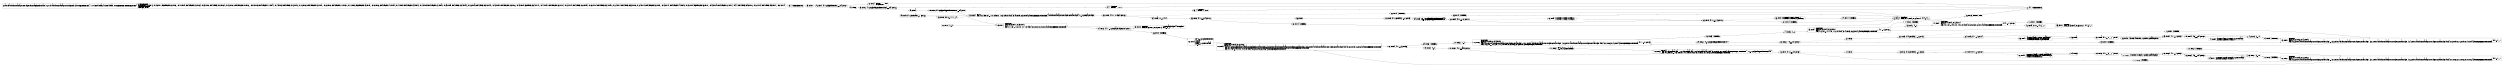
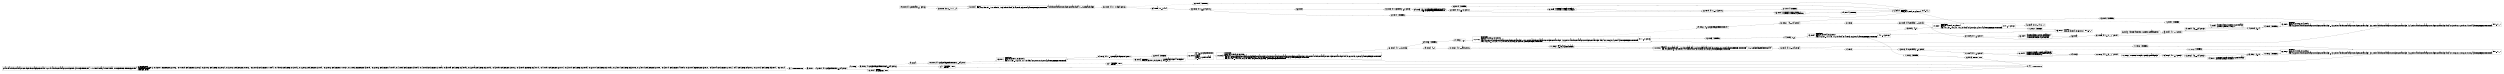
(947, 26) -> none
